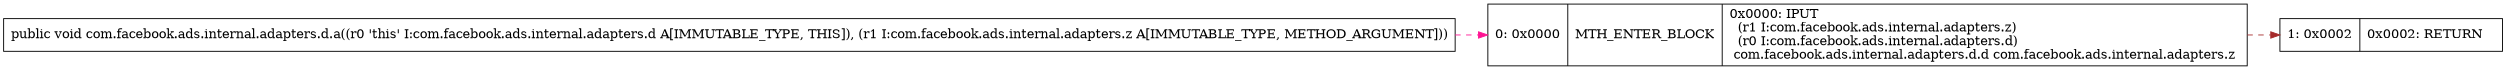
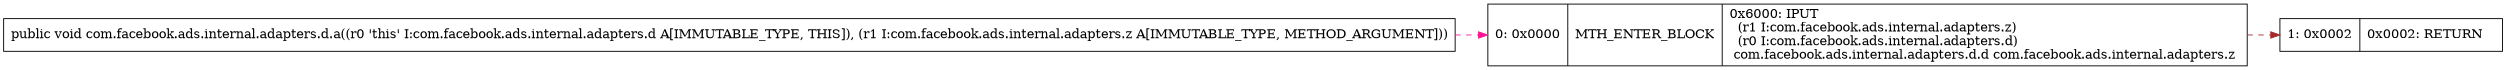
(1778, 14) -> (1778, 14)
